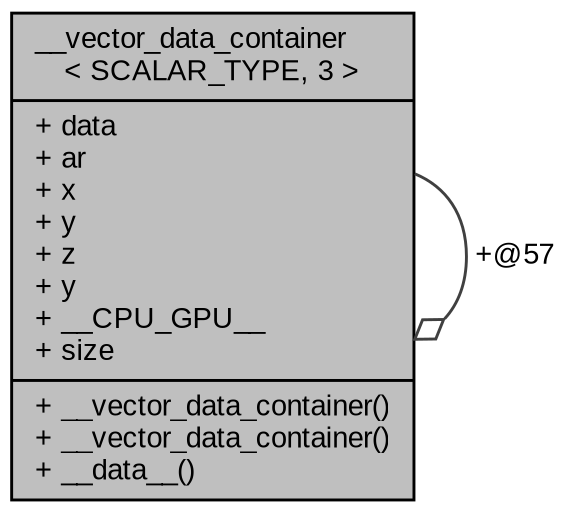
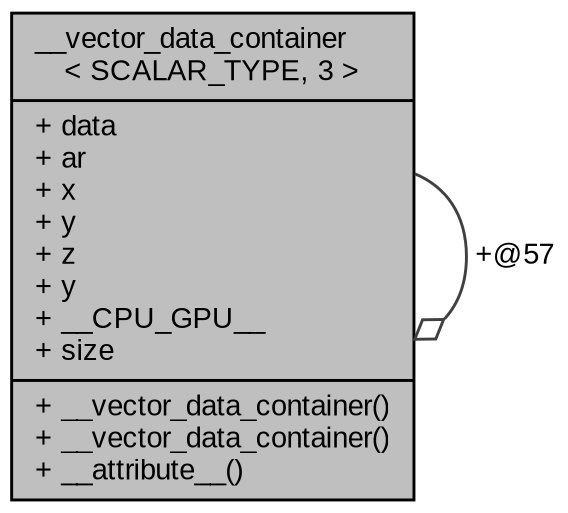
(115, 471) -> (140, 471)
